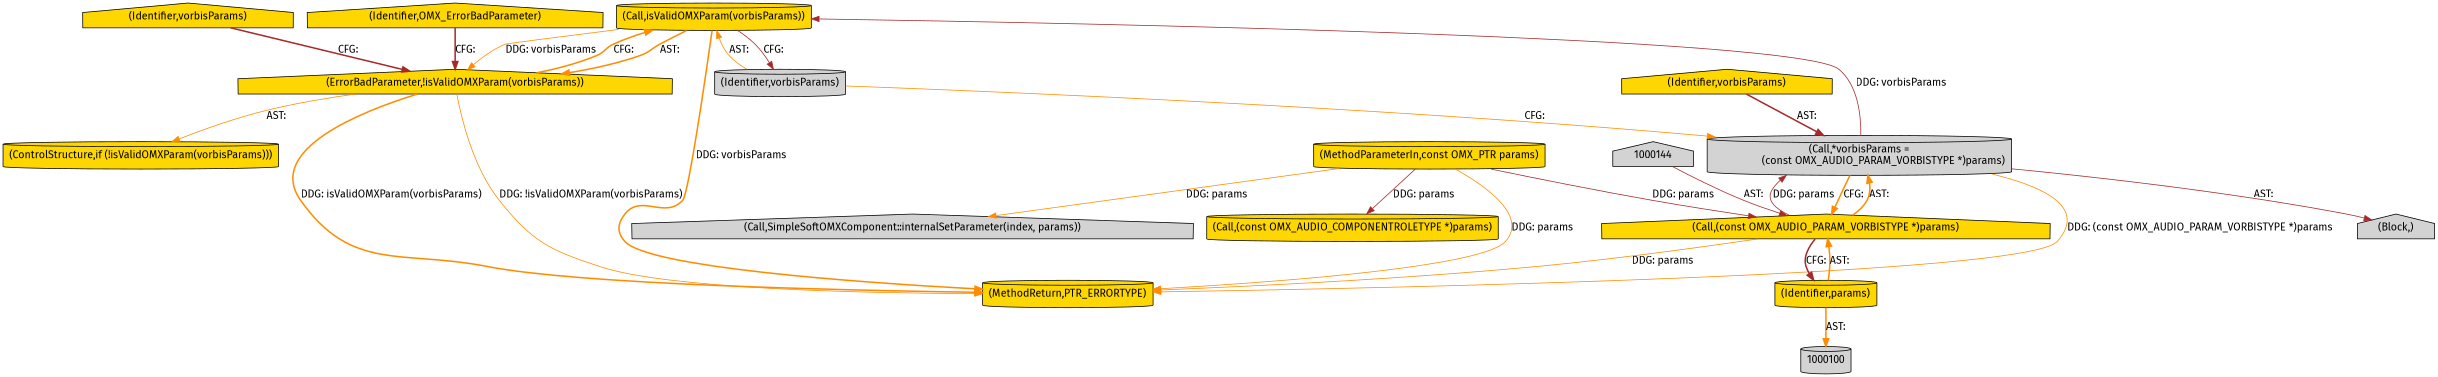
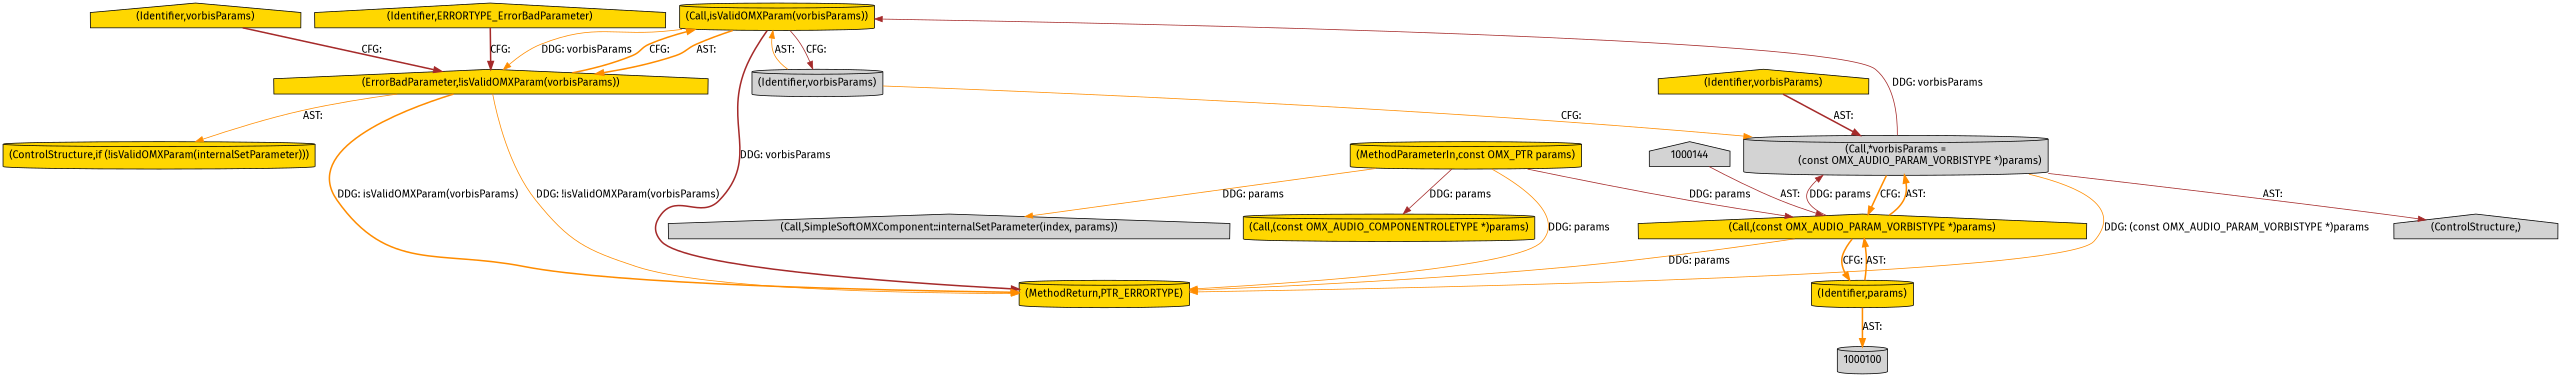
(455, 17) -> (490, 17)
(141, 155) -> (159, 155)
(2396, 228) -> (2476, 228)
(1806, 256) -> (1843, 255)
(667, 257) -> (698, 256)
